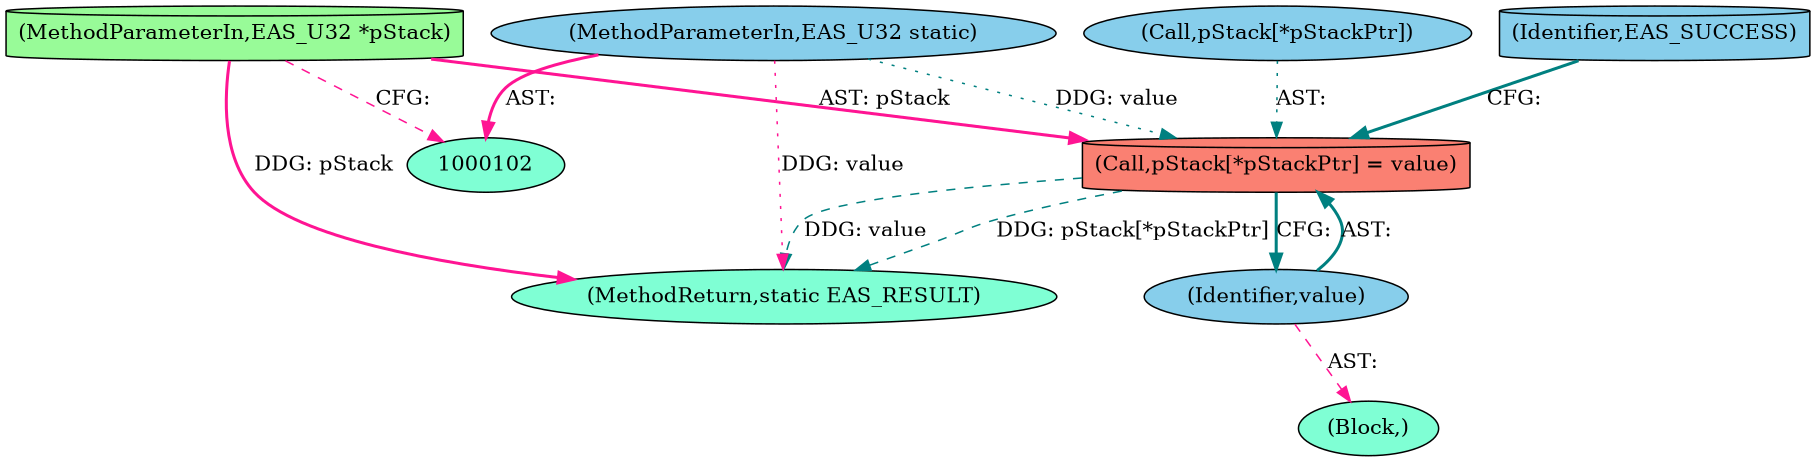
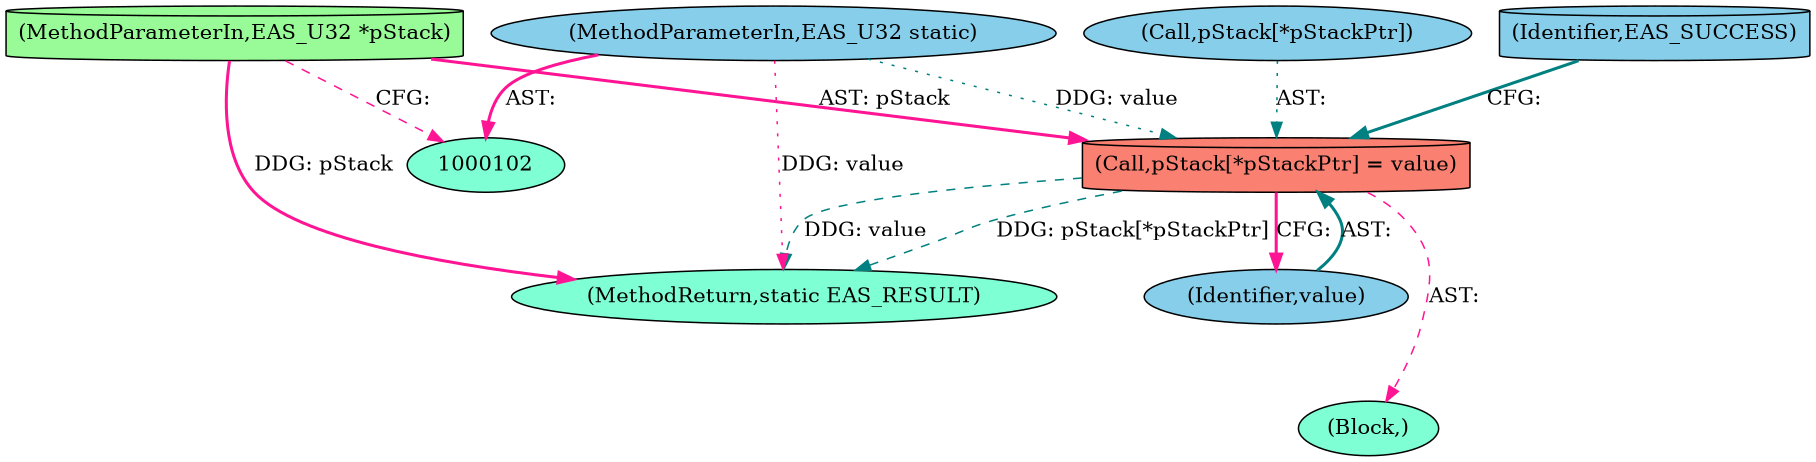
(1276, 223) -> (1276, 223)
(1318, 357) -> (1430, 281)
